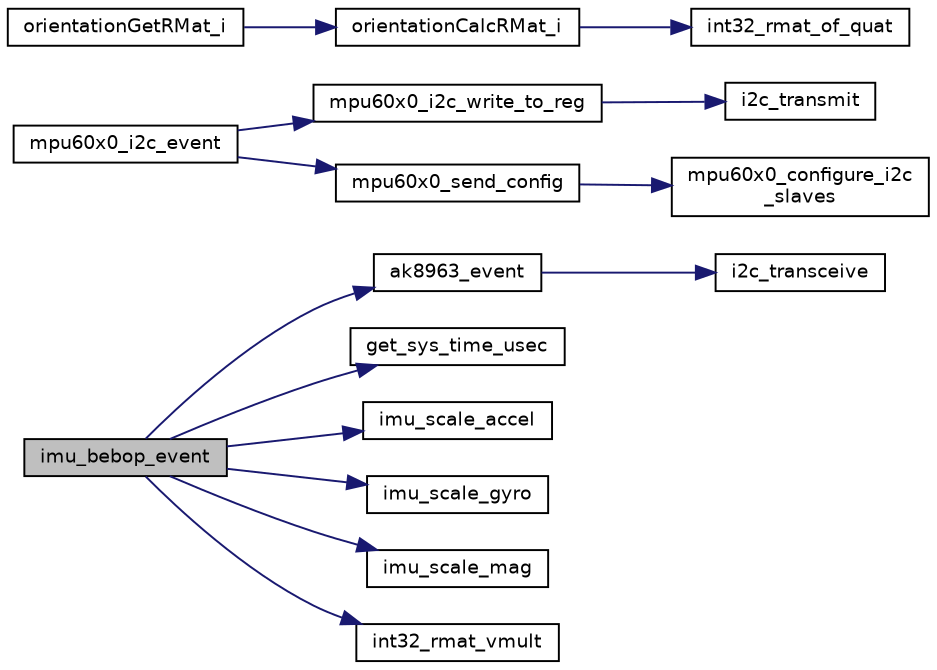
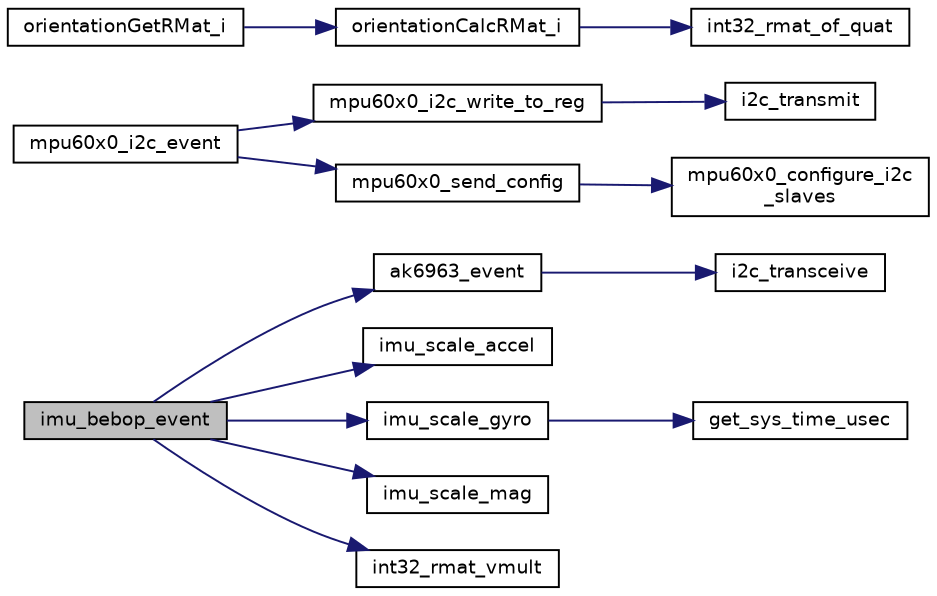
(458, 273) -> (458, 273)
(263, 402) -> (611, 421)
